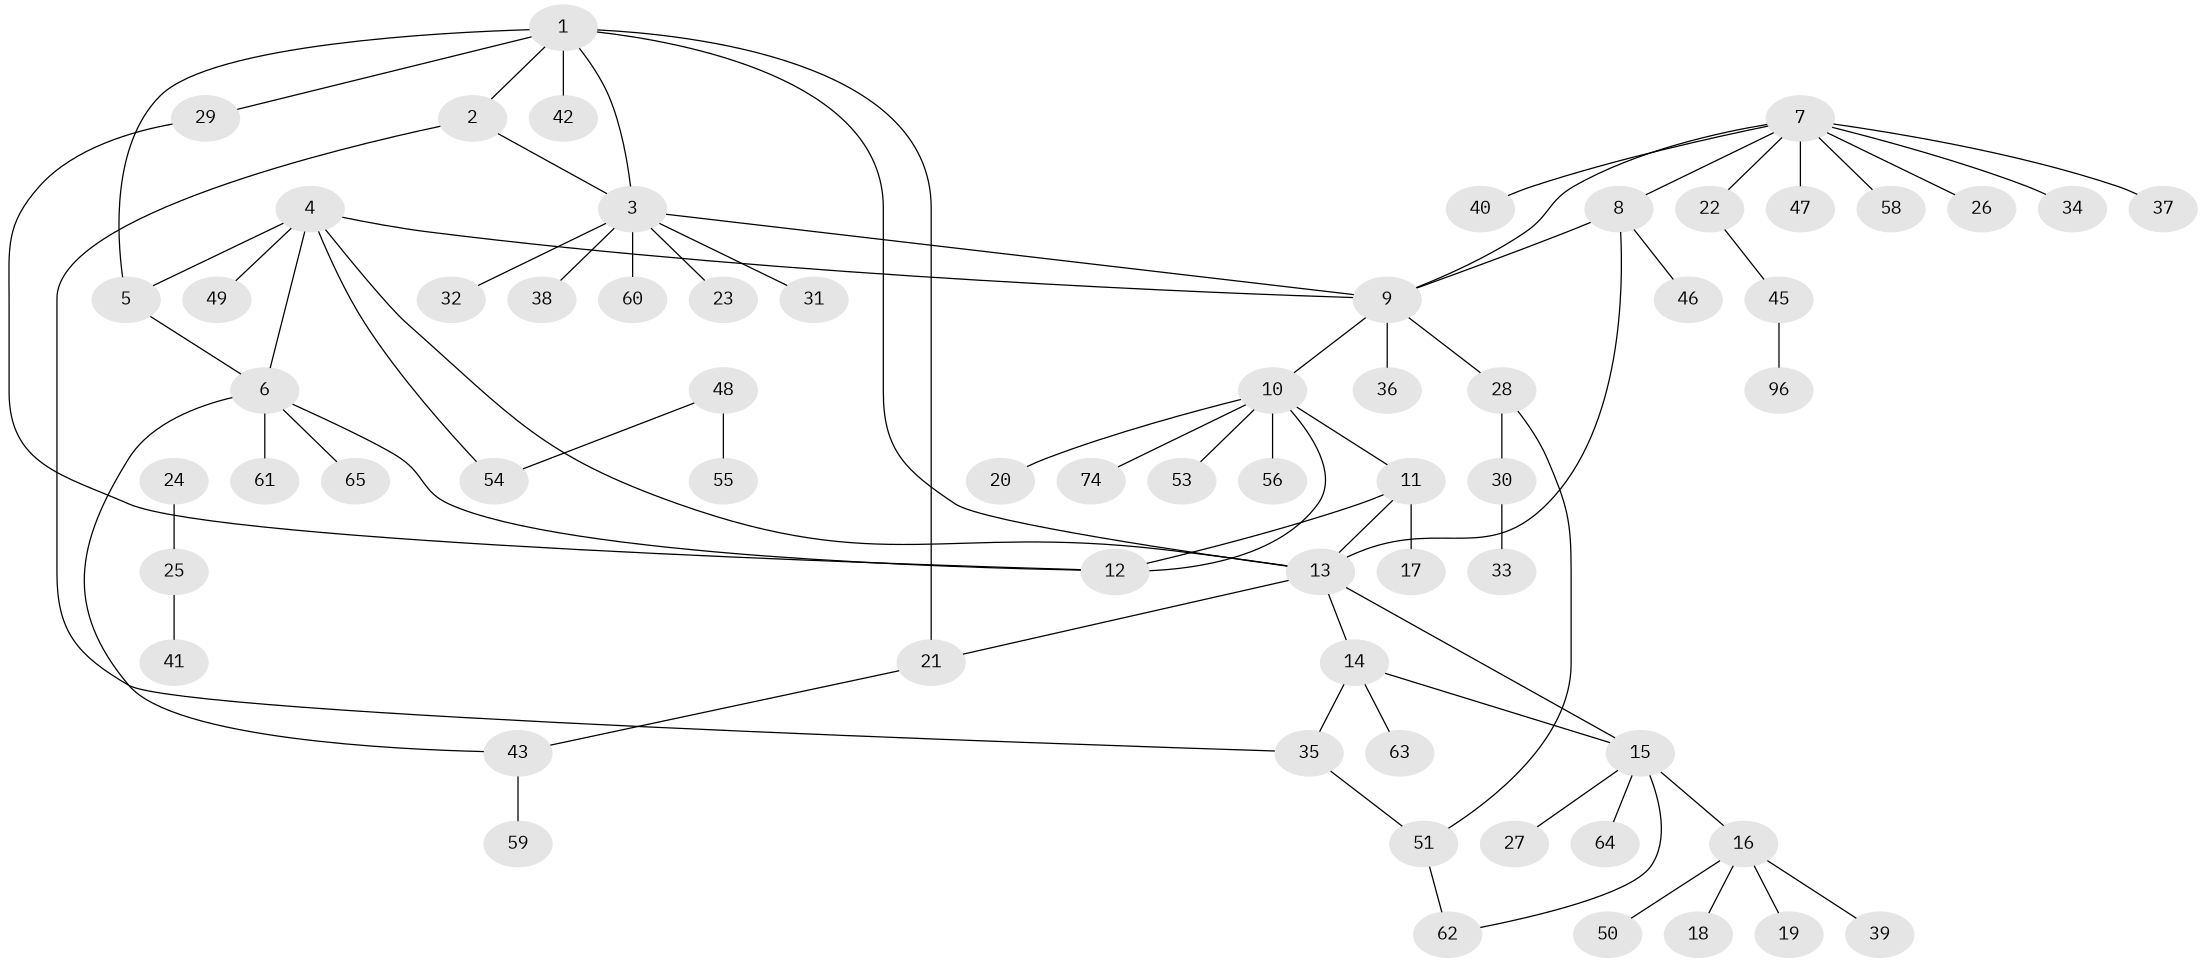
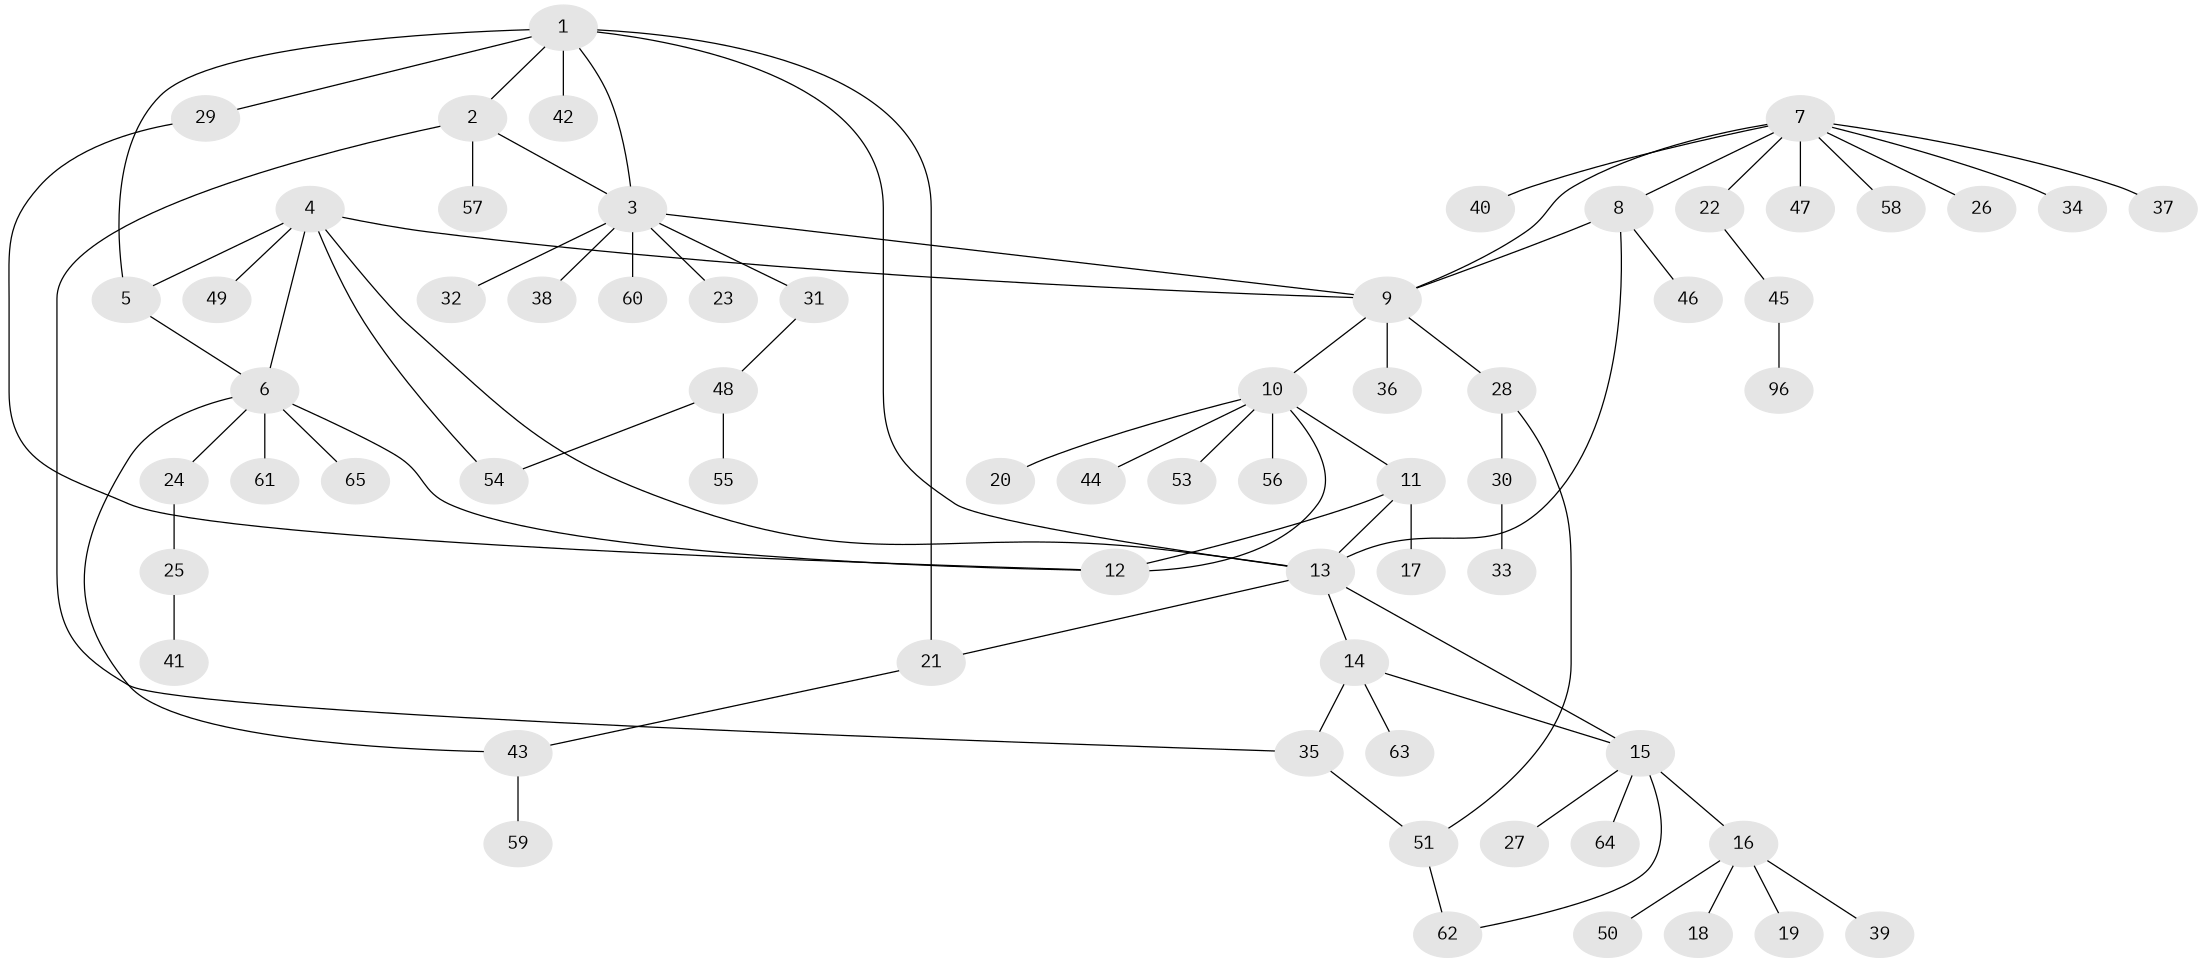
none -> (473, 209)
none -> (769, 345)
none -> (220, 436)
(1091, 481) -> (1091, 481)
